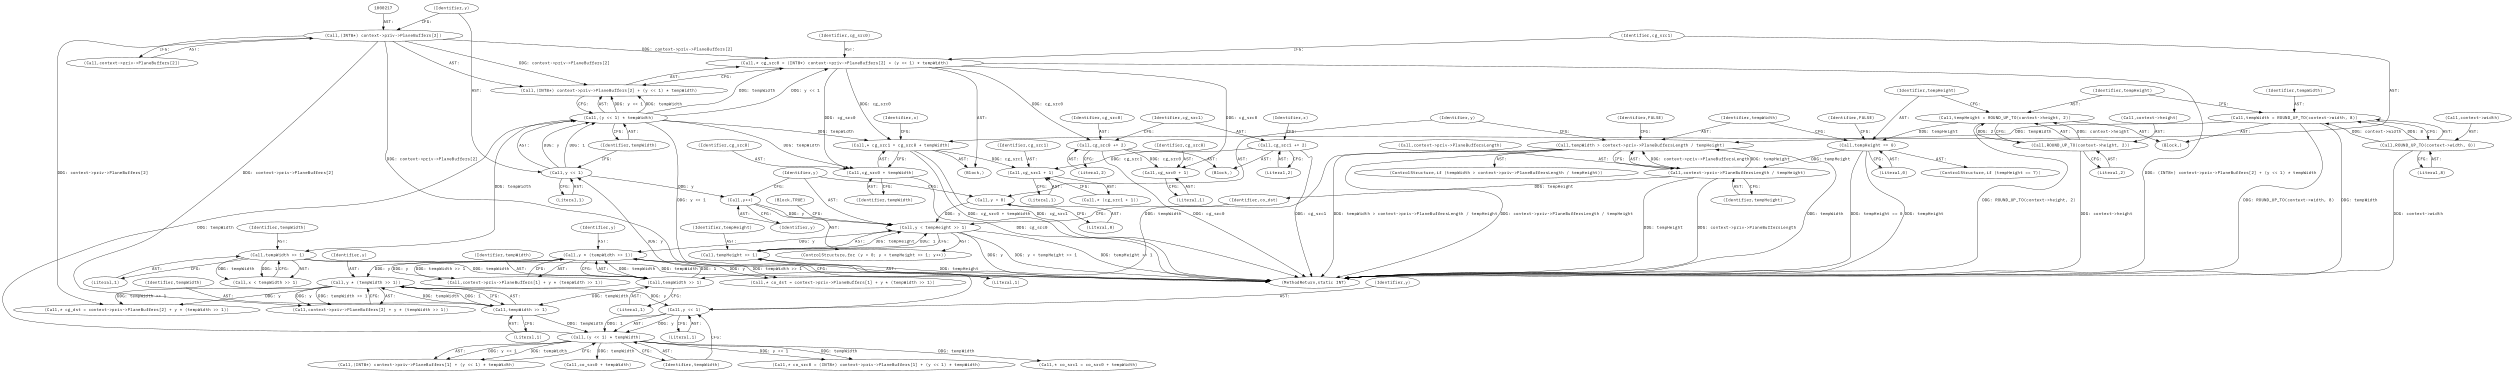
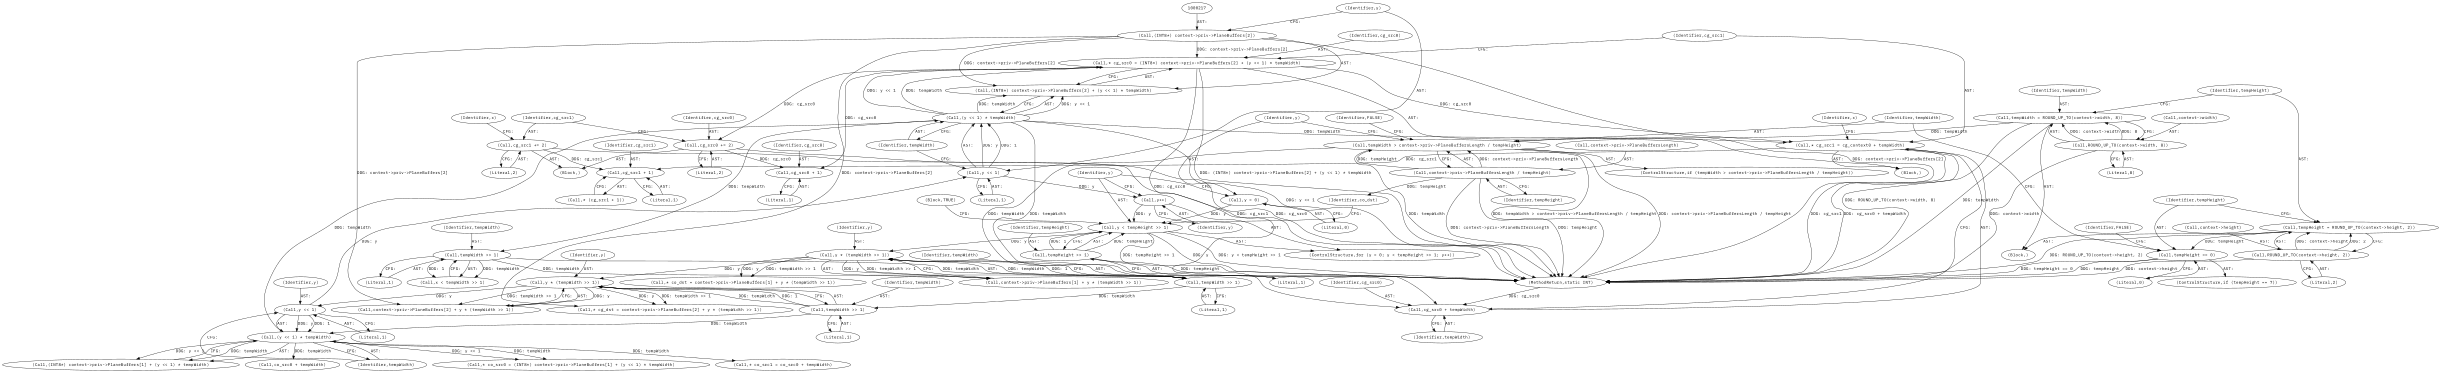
(132, 63) -> none
(901, 145) -> (1850, 145)
(1805, 158) -> none
(1061, 237) -> (1503, 296)
